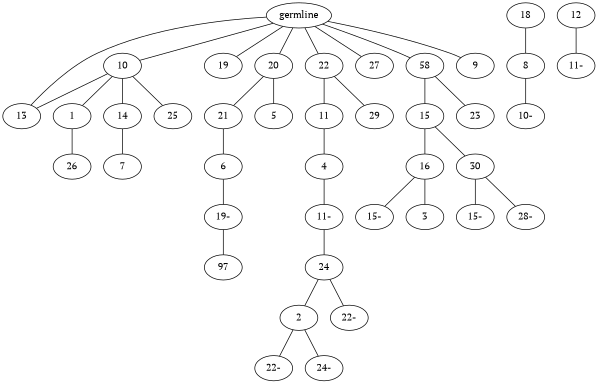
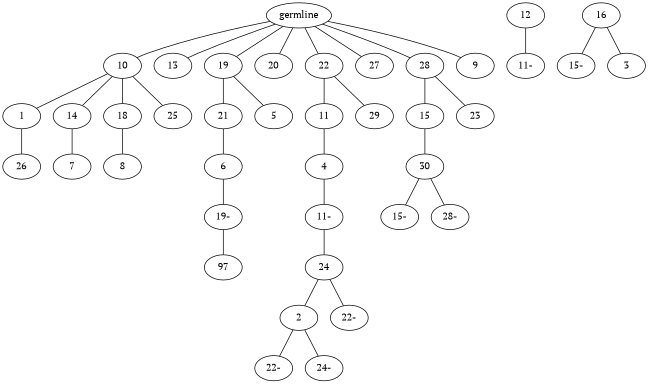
(425, 66) -> (425, 66)
(72, 91) -> (122, 91)
(249, 91) -> (223, 91)
(274, 91) -> (248, 91)
(526, 116) -> none
(425, 141) -> none
